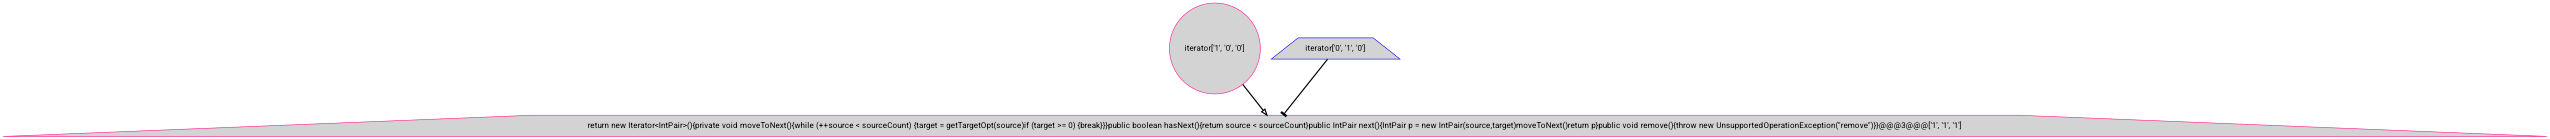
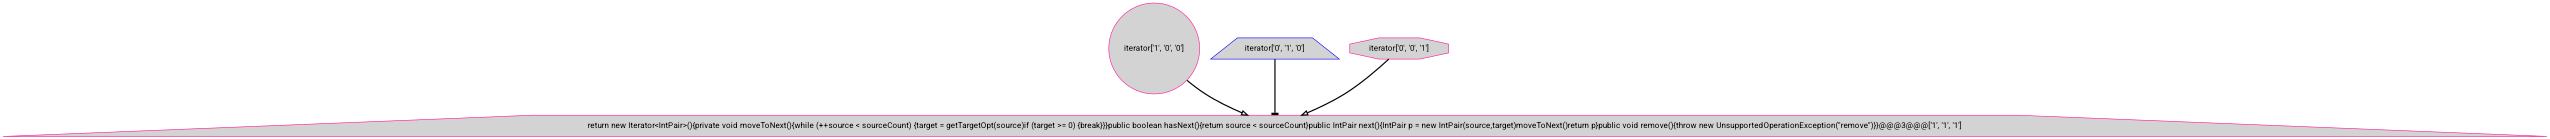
none -> (1399, 48)
